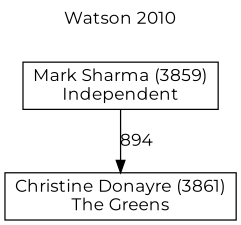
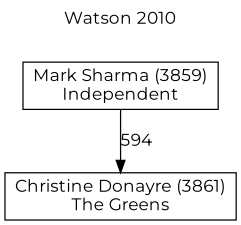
(137, 141) -> (137, 141)
